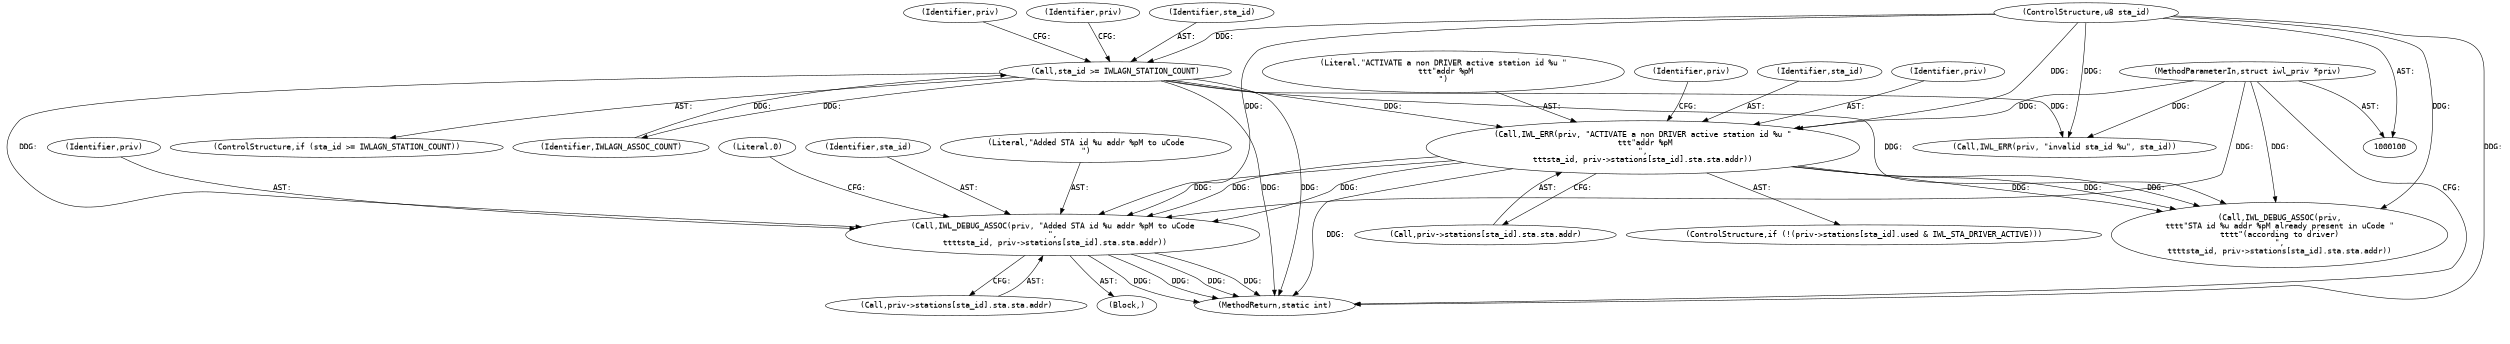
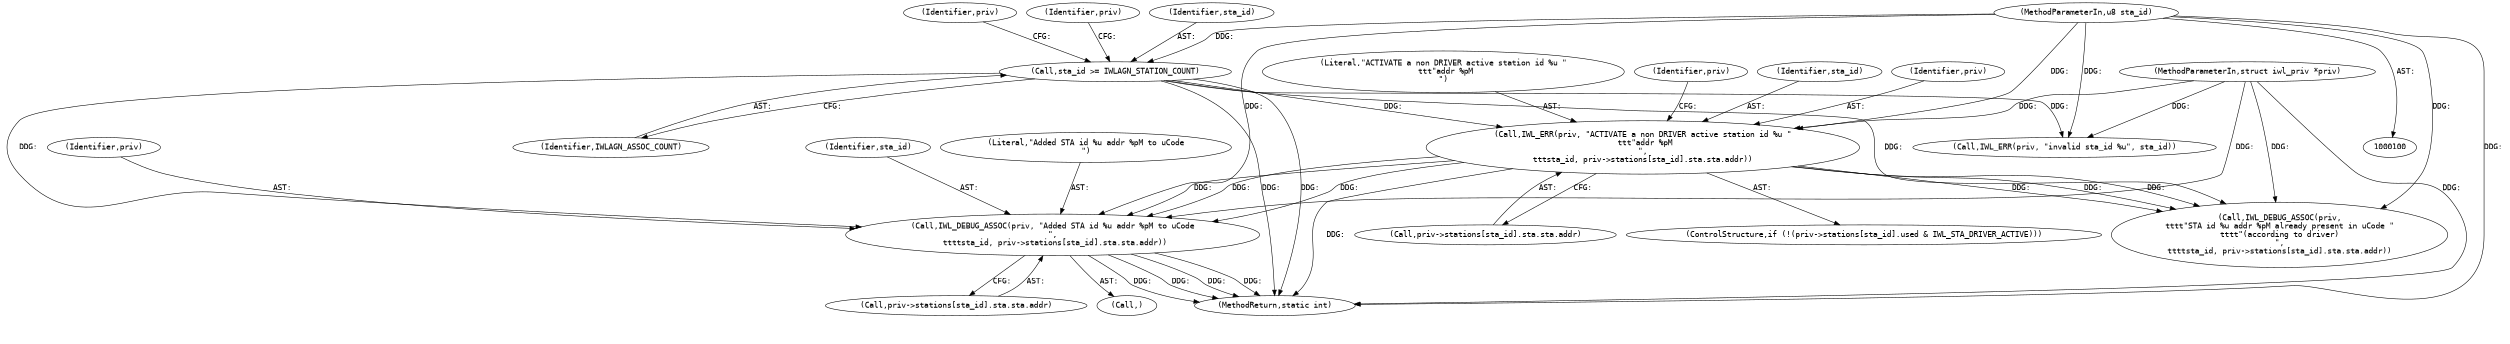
(2086, 13) -> (2086, 13)
(2345, 99) -> none
(765, 107) -> (765, 107)
(835, 107) -> (835, 107)
(337, 147) -> none
(757, 147) -> none
(2454, 188) -> (2454, 188)
(1127, 306) -> (1127, 306)
